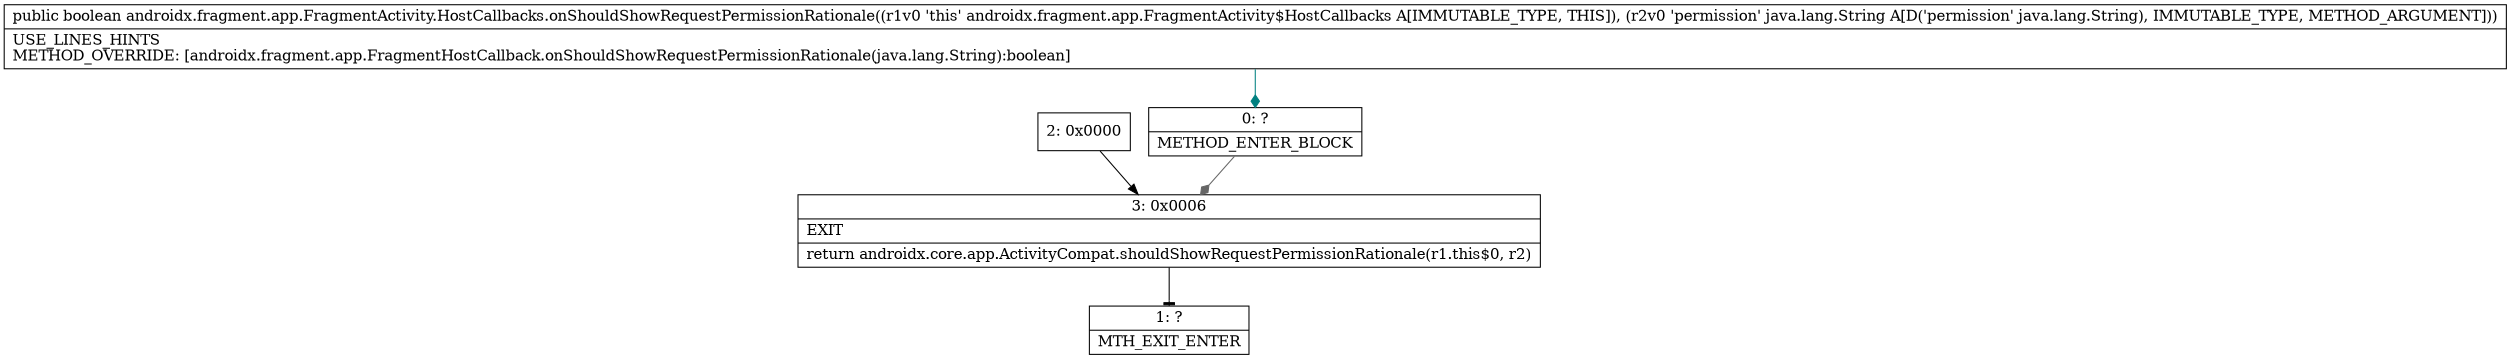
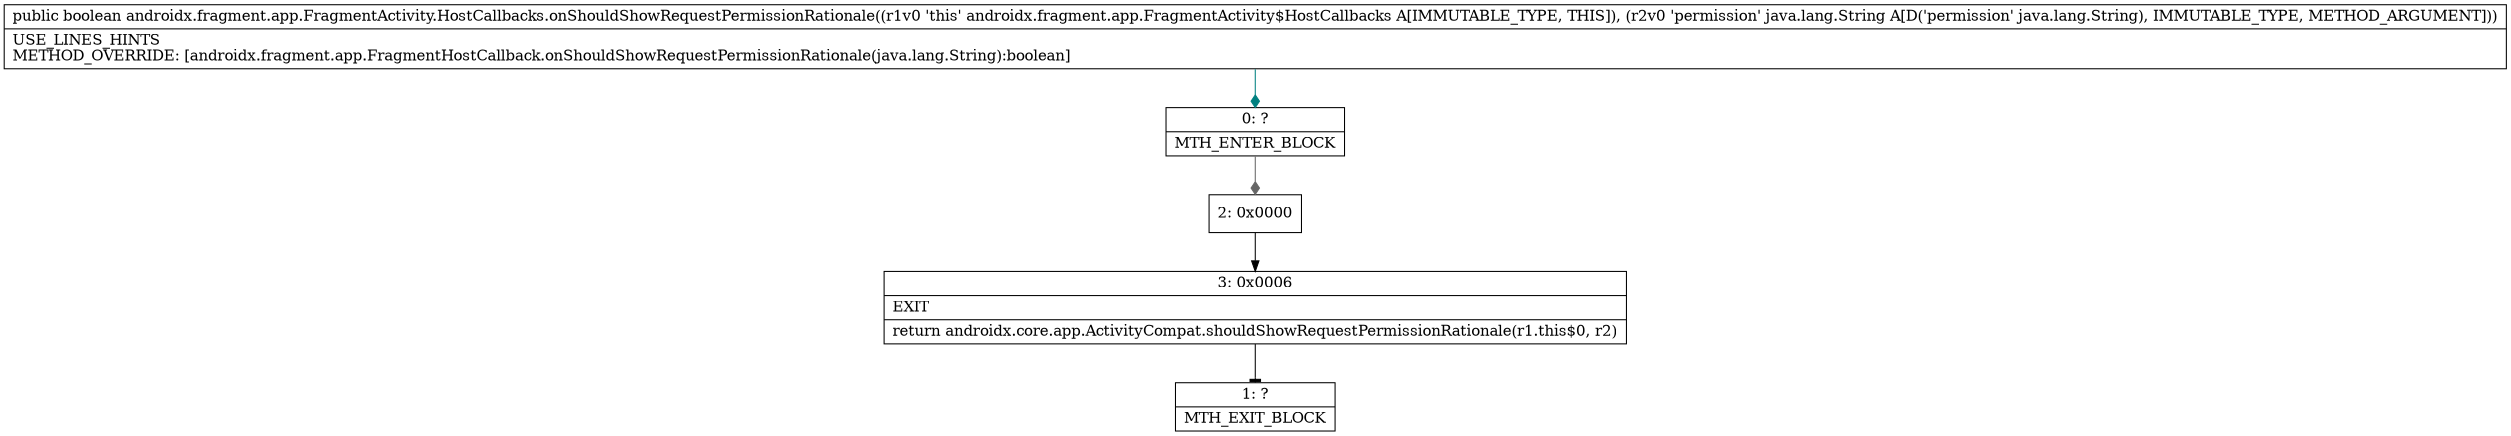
(1255, 143) -> (1255, 143)
(1222, 171) -> (1255, 169)
(1169, 342) -> (1255, 418)
